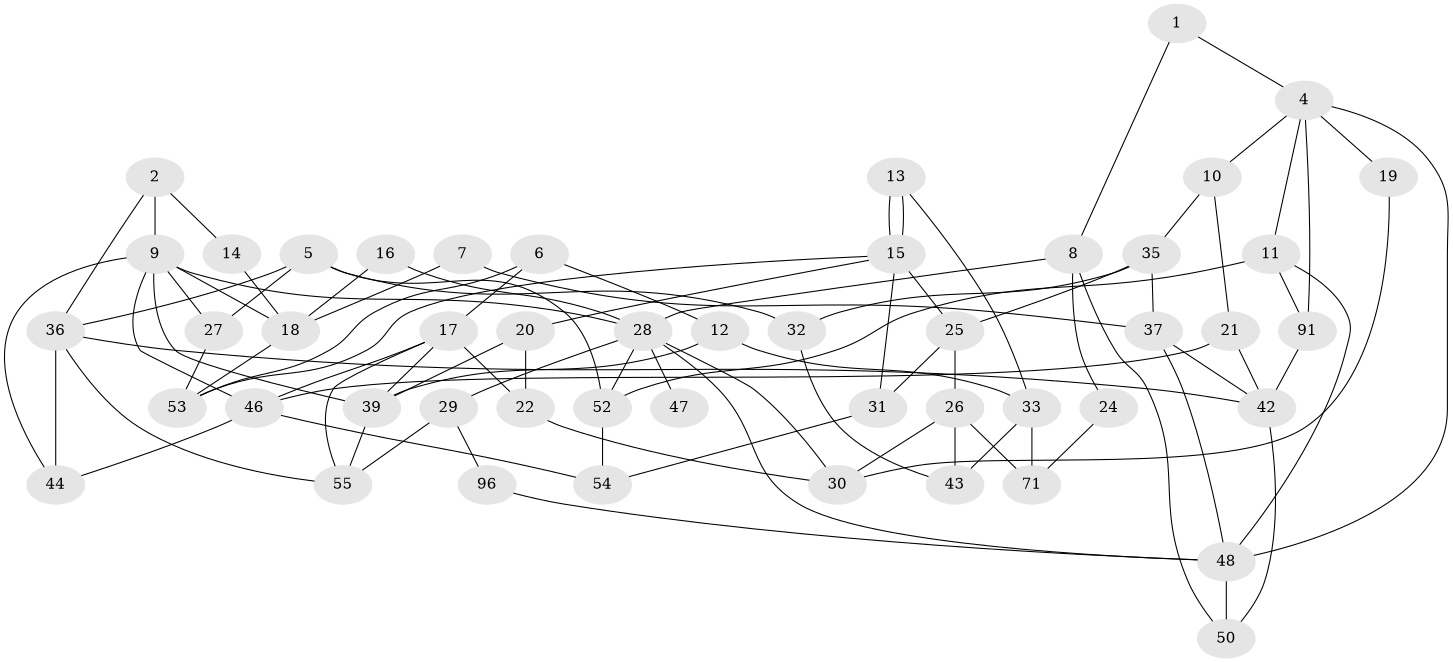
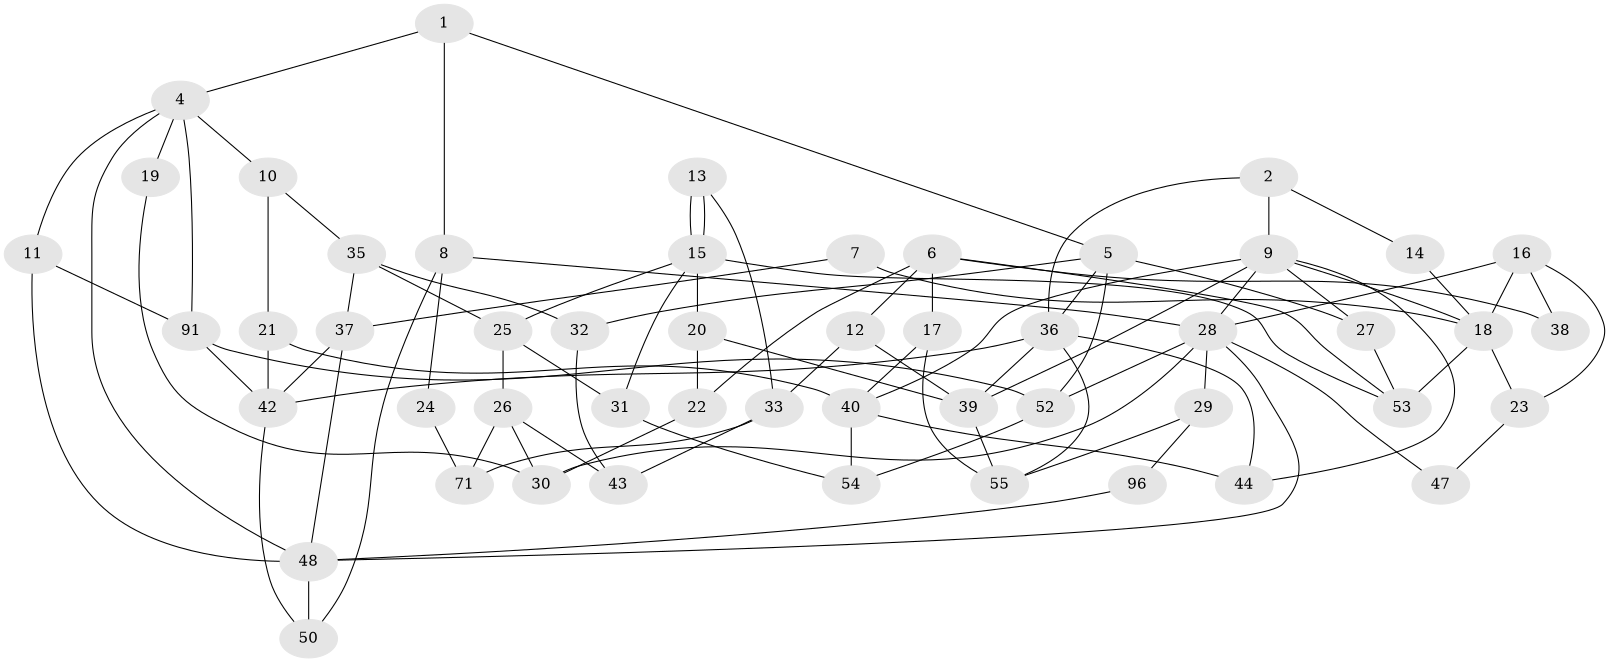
none -> (776, 139)
(899, 318) -> (720, 361)
none -> (1560, 331)
(487, 369) -> (806, 319)
(407, 373) -> (1009, 370)
(254, 408) -> (851, 408)
none -> (1520, 408)
